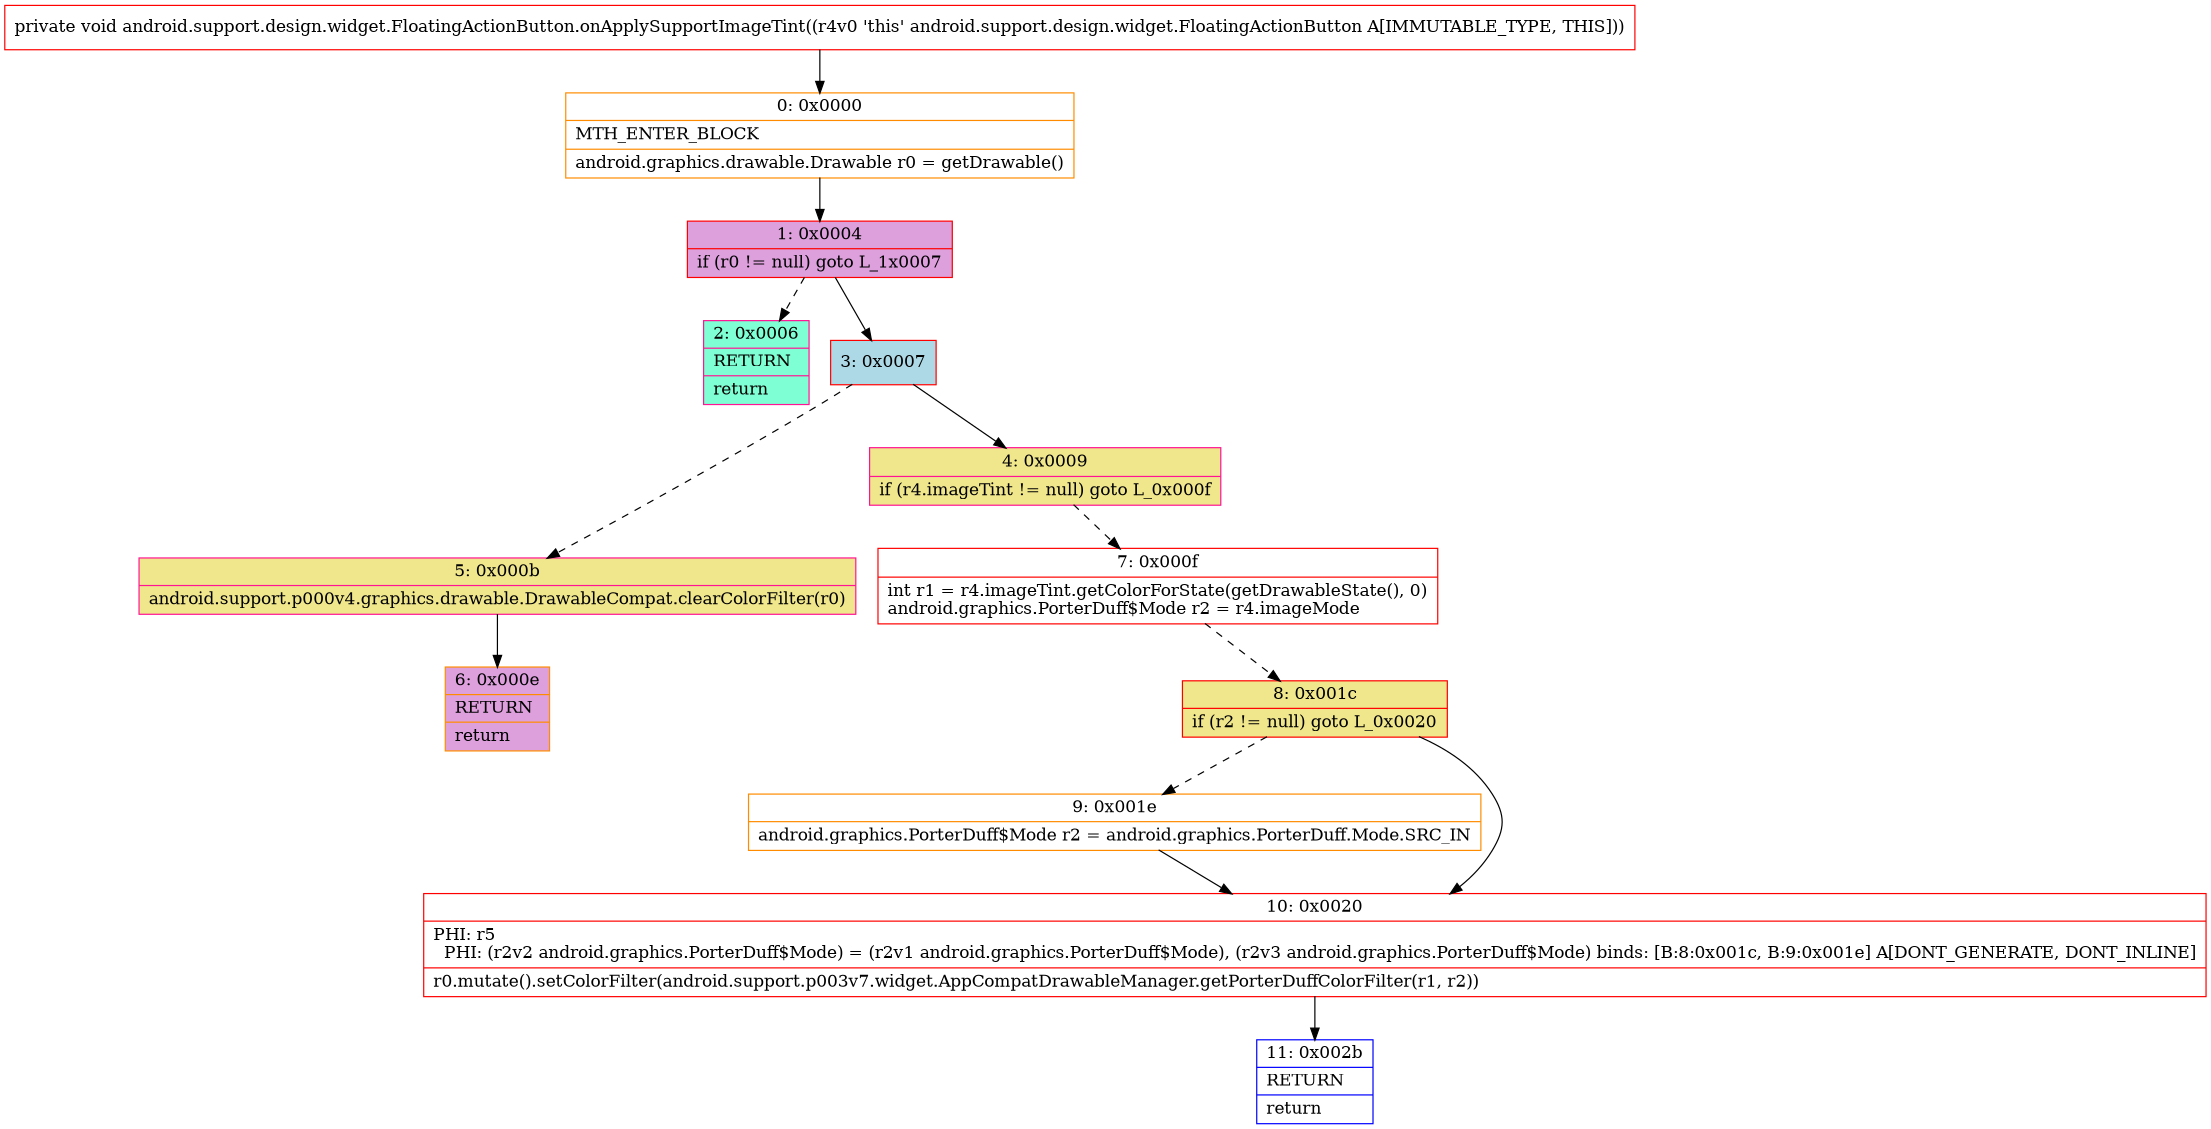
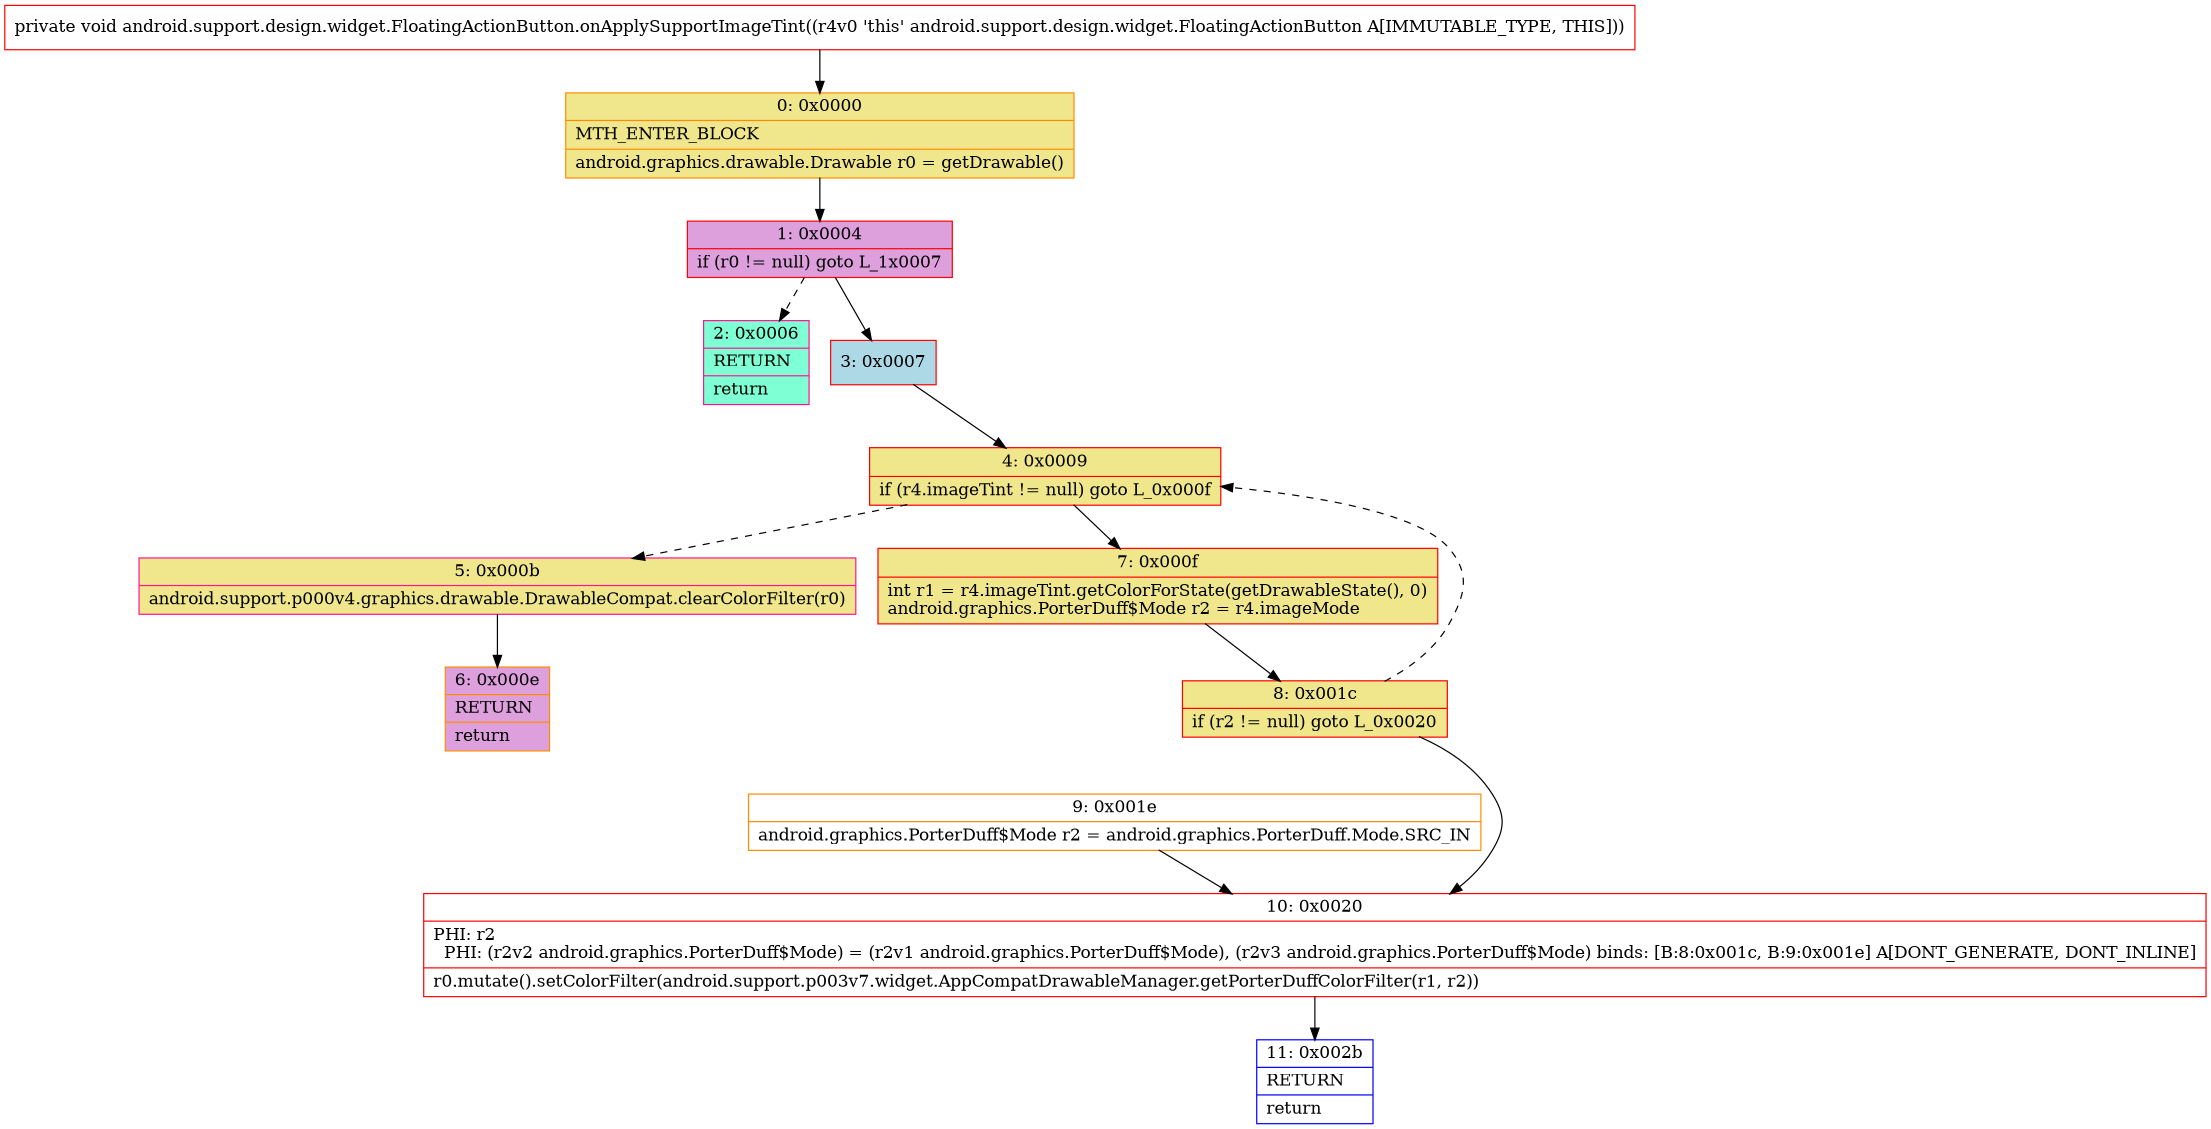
(820, 135) -> (820, 135)
(706, 470) -> (776, 530)
(1045, 476) -> (1045, 476)
(1092, 523) -> (1092, 523)
(1158, 586) -> (1158, 586)
(1238, 649) -> (1238, 649)
(1220, 763) -> (1426, 531)
(467, 935) -> (467, 935)
